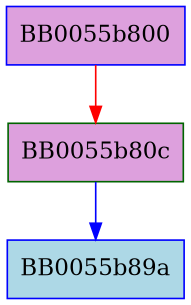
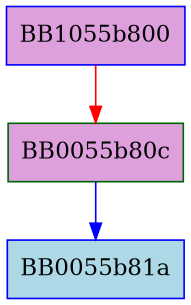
(96, 36) -> (96, 36)
(96, 269) -> (96, 269)
